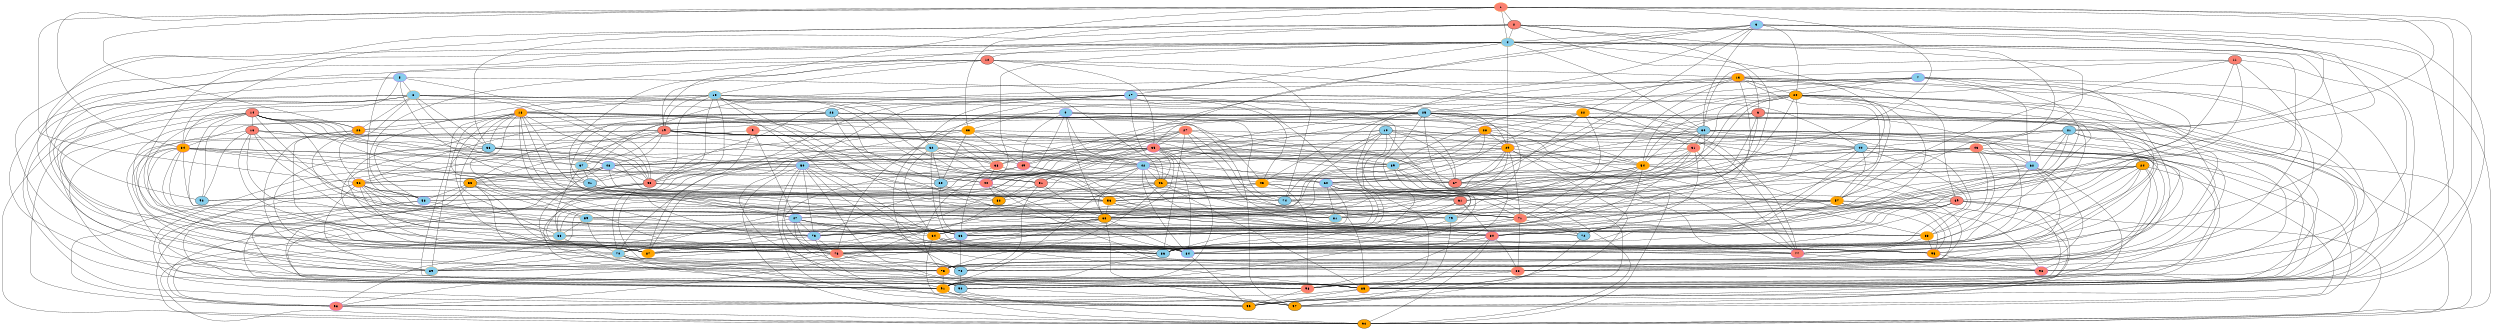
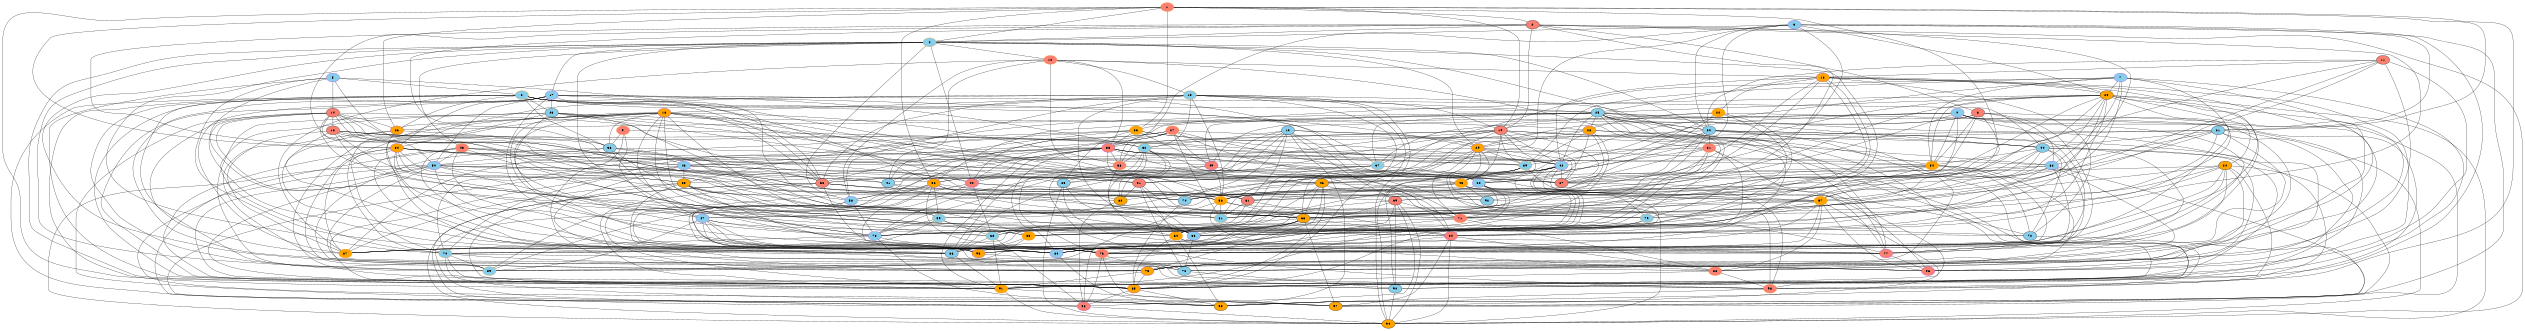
(987, 60) -> (1050, 60)
(864, 202) -> none
none -> (1158, 210)
